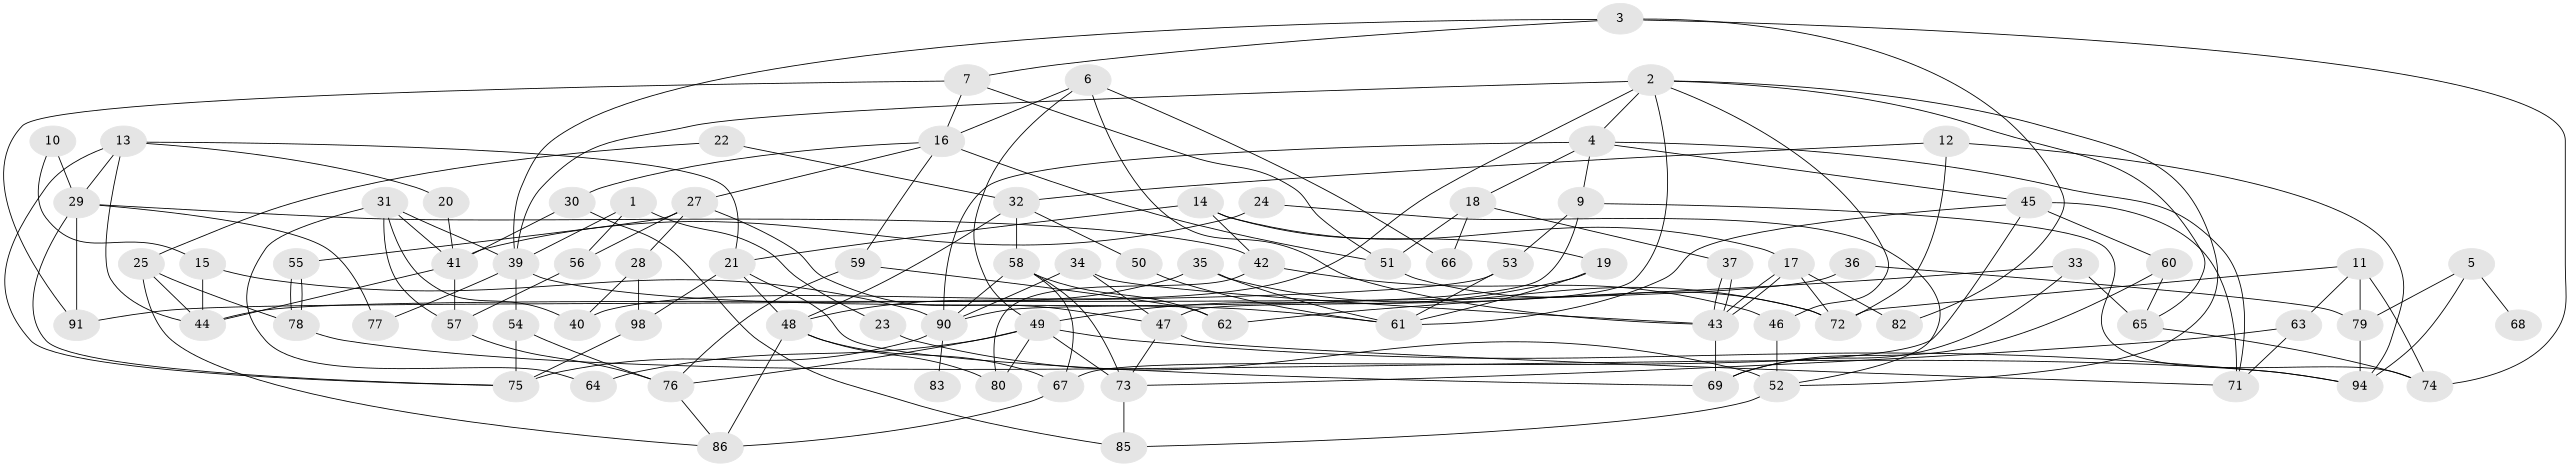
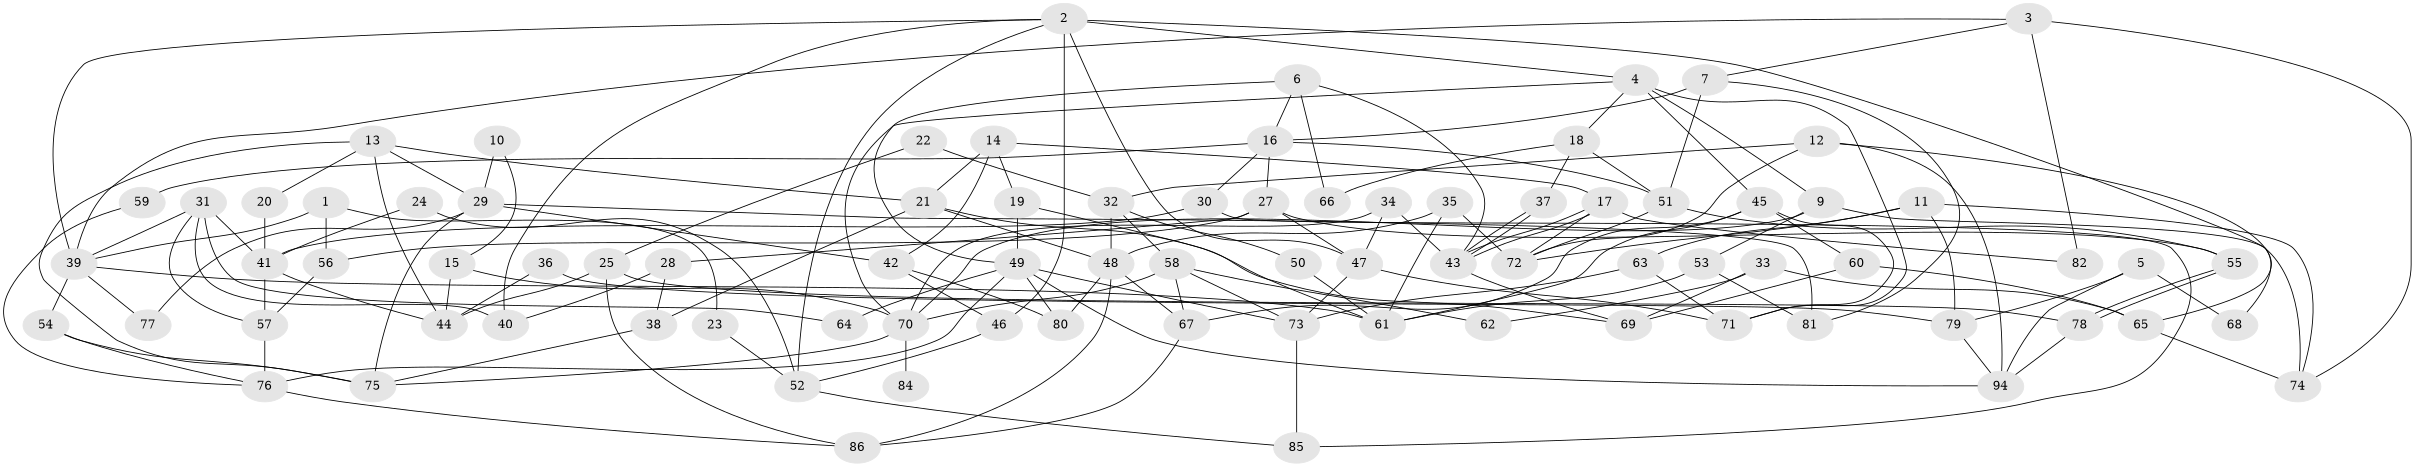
none -> (2133, 188)
none -> (1953, 227)
(1020, 284) -> none
(77, 325) -> (1810, 325)
(639, 325) -> (654, 325)
(944, 325) -> (906, 325)
(937, 387) -> (906, 387)
